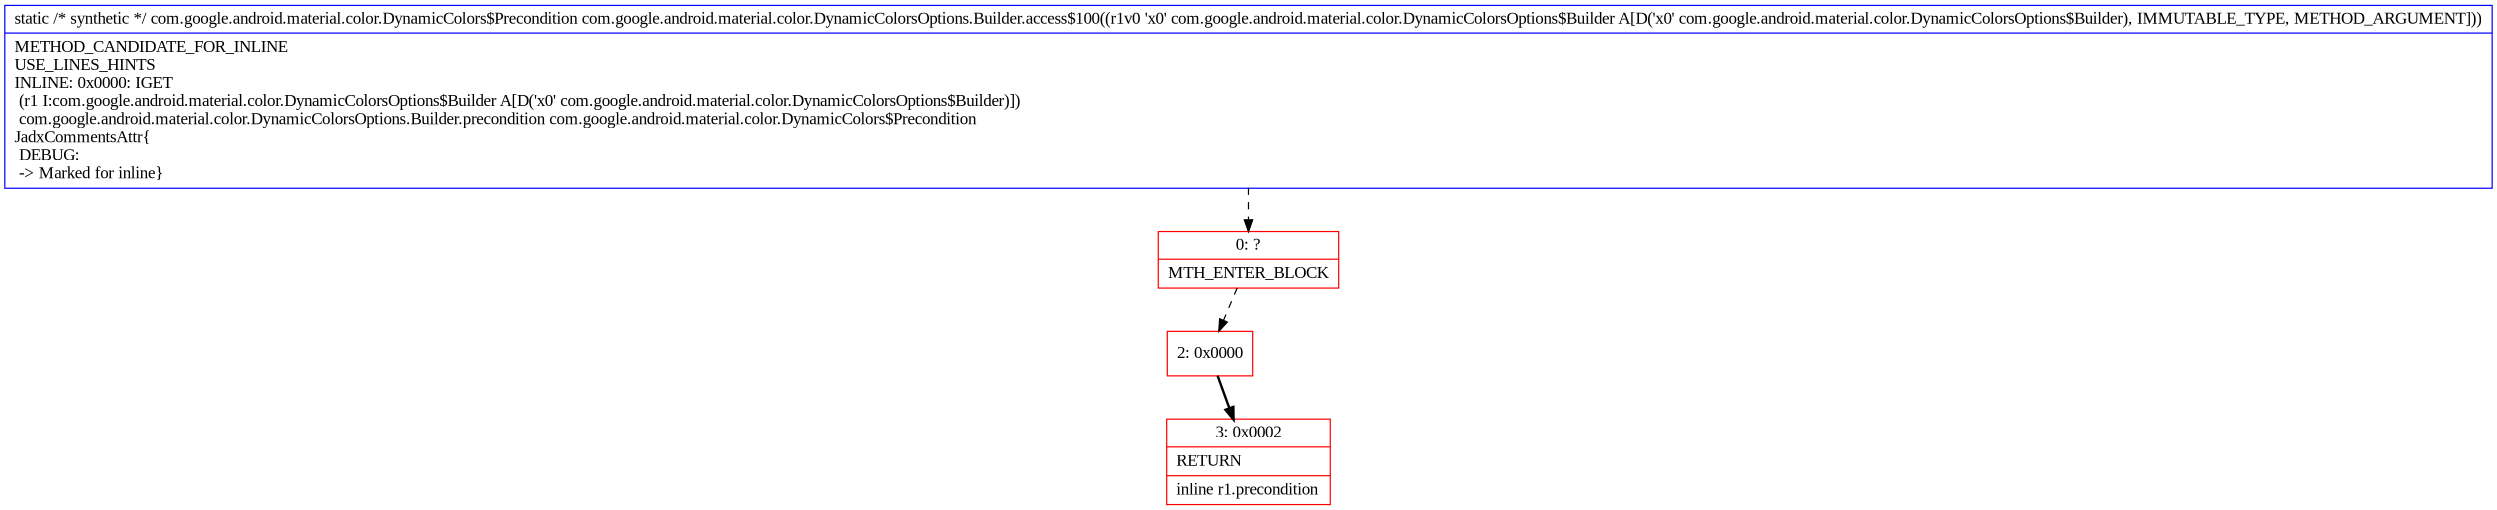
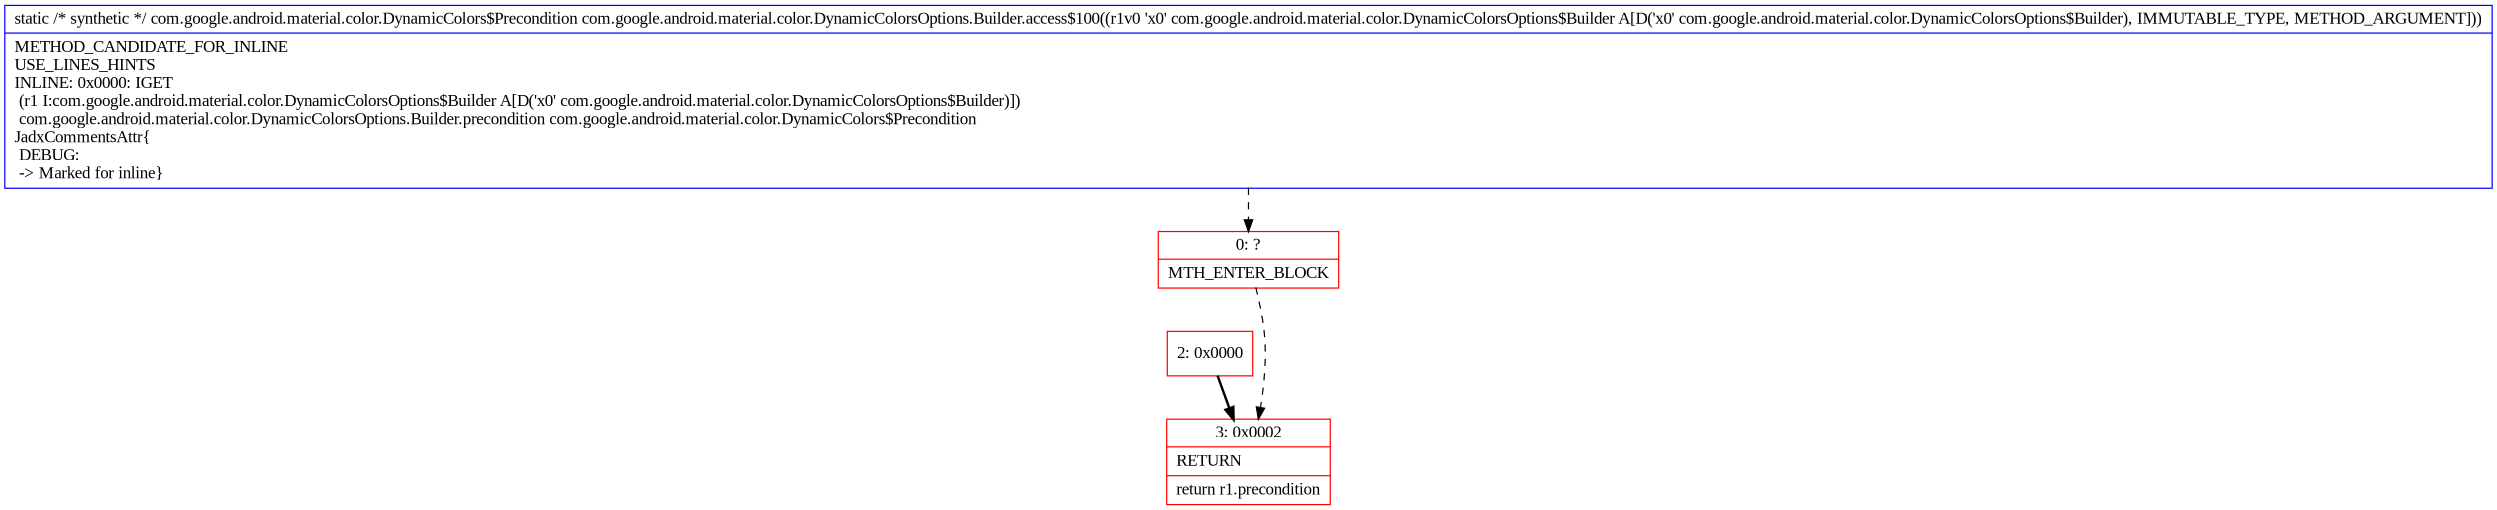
(1230, 304) -> (1265, 347)
(1247, 490) -> (1248, 490)
